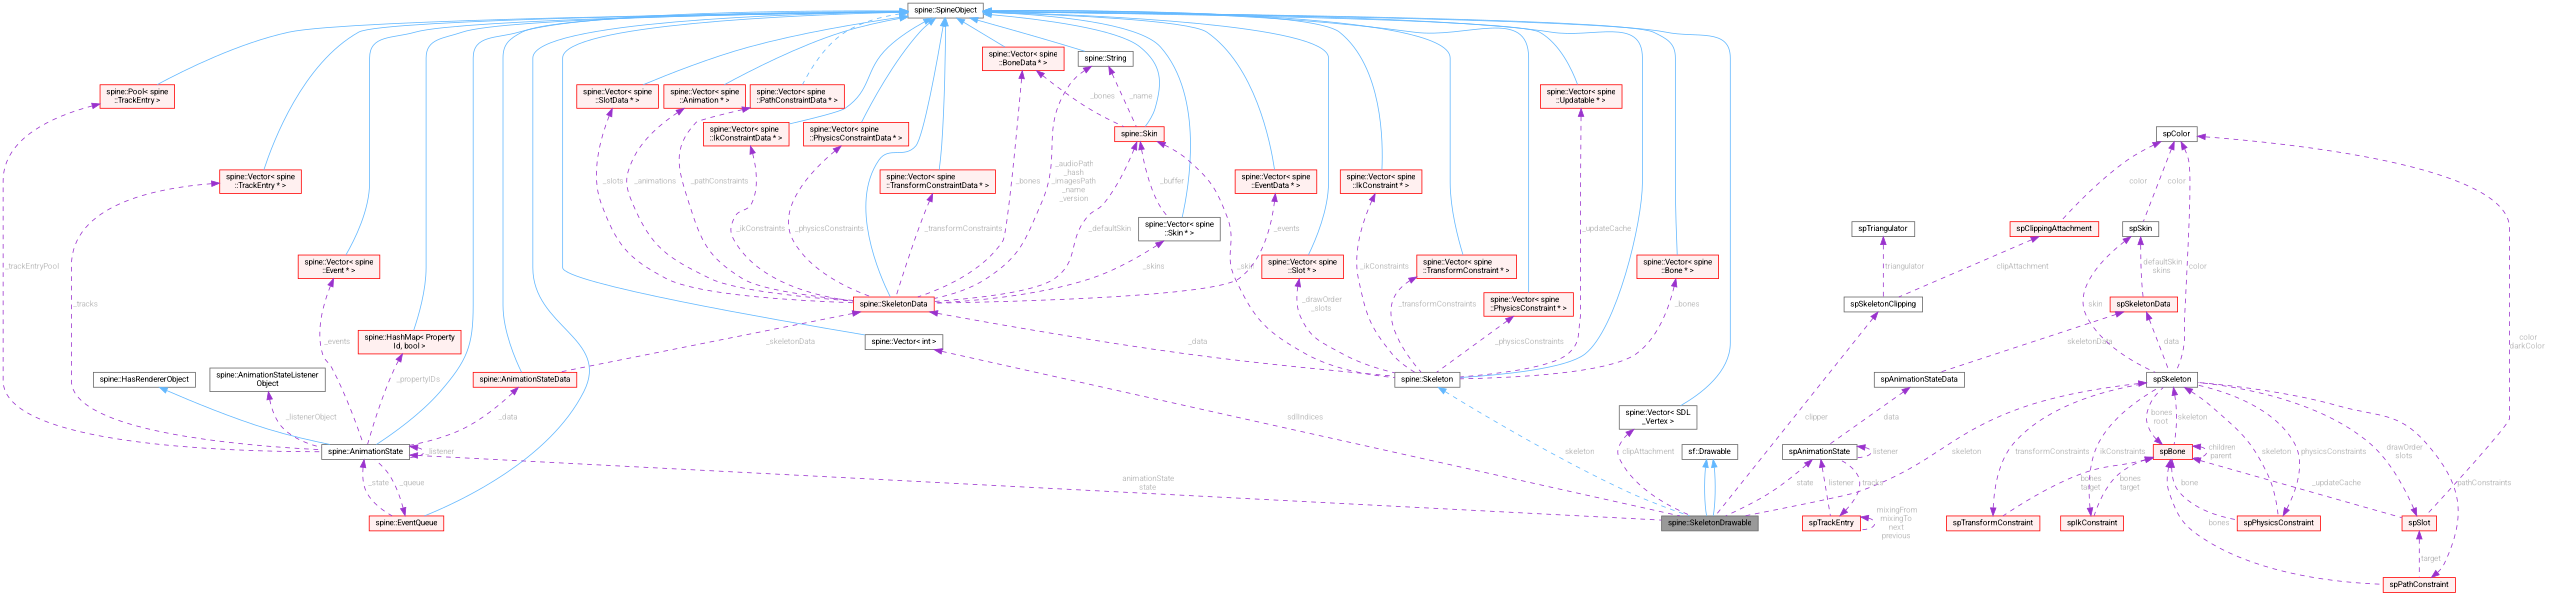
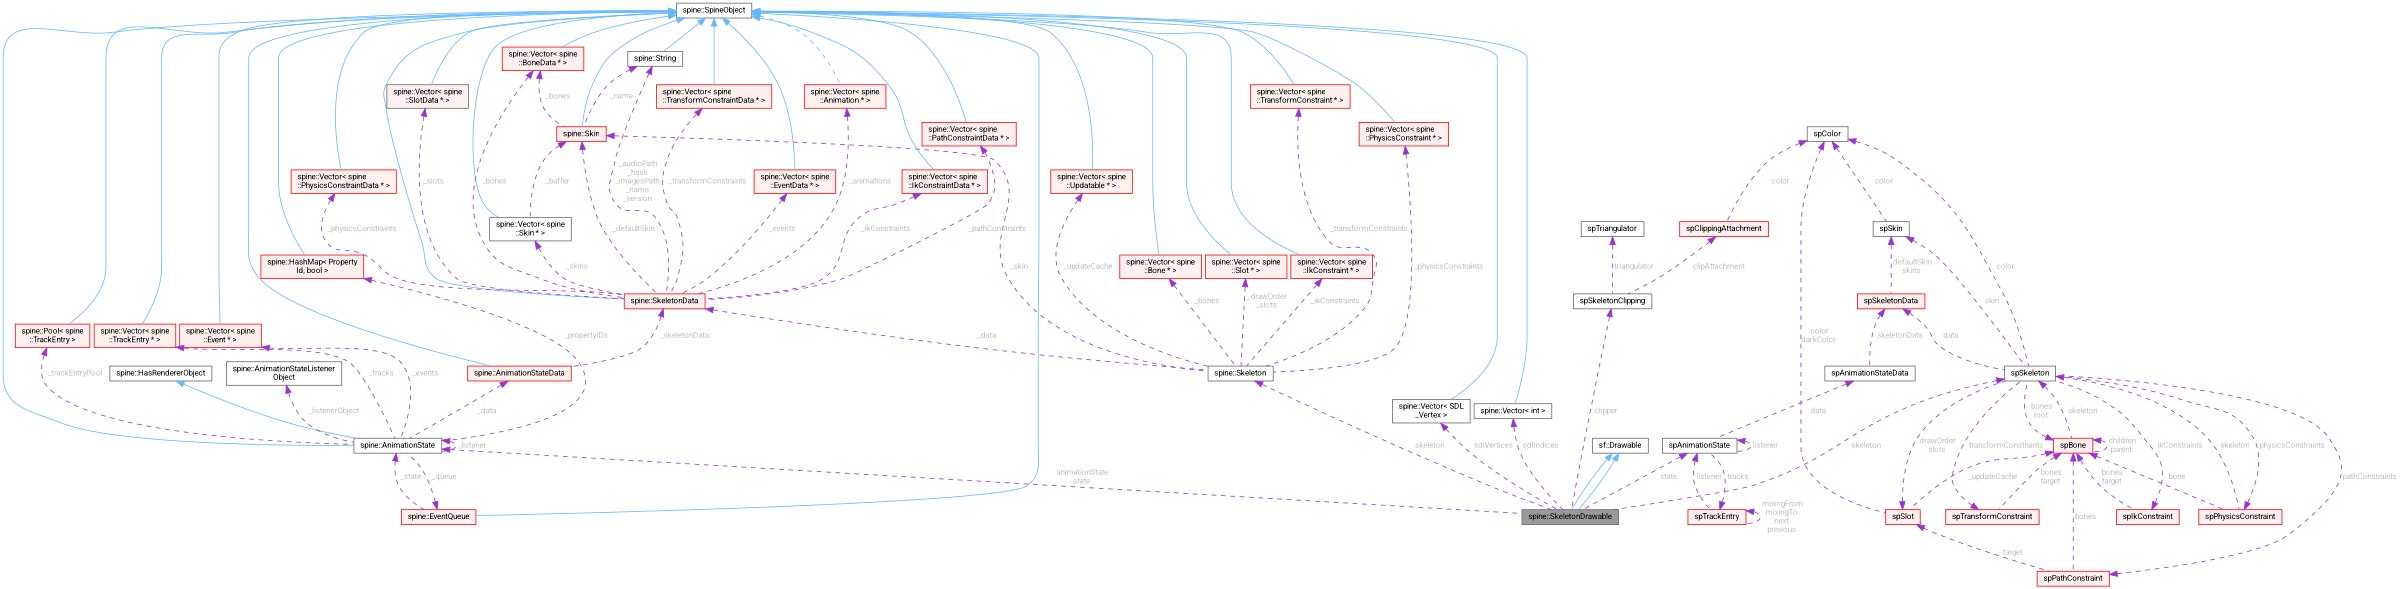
(1570, 33) -> none
(834, 41) -> (908, 31)
(809, 44) -> (809, 39)
(618, 97) -> (428, 97)
(1648, 452) -> (1493, 446)
(1564, 460) -> (1406, 450)
